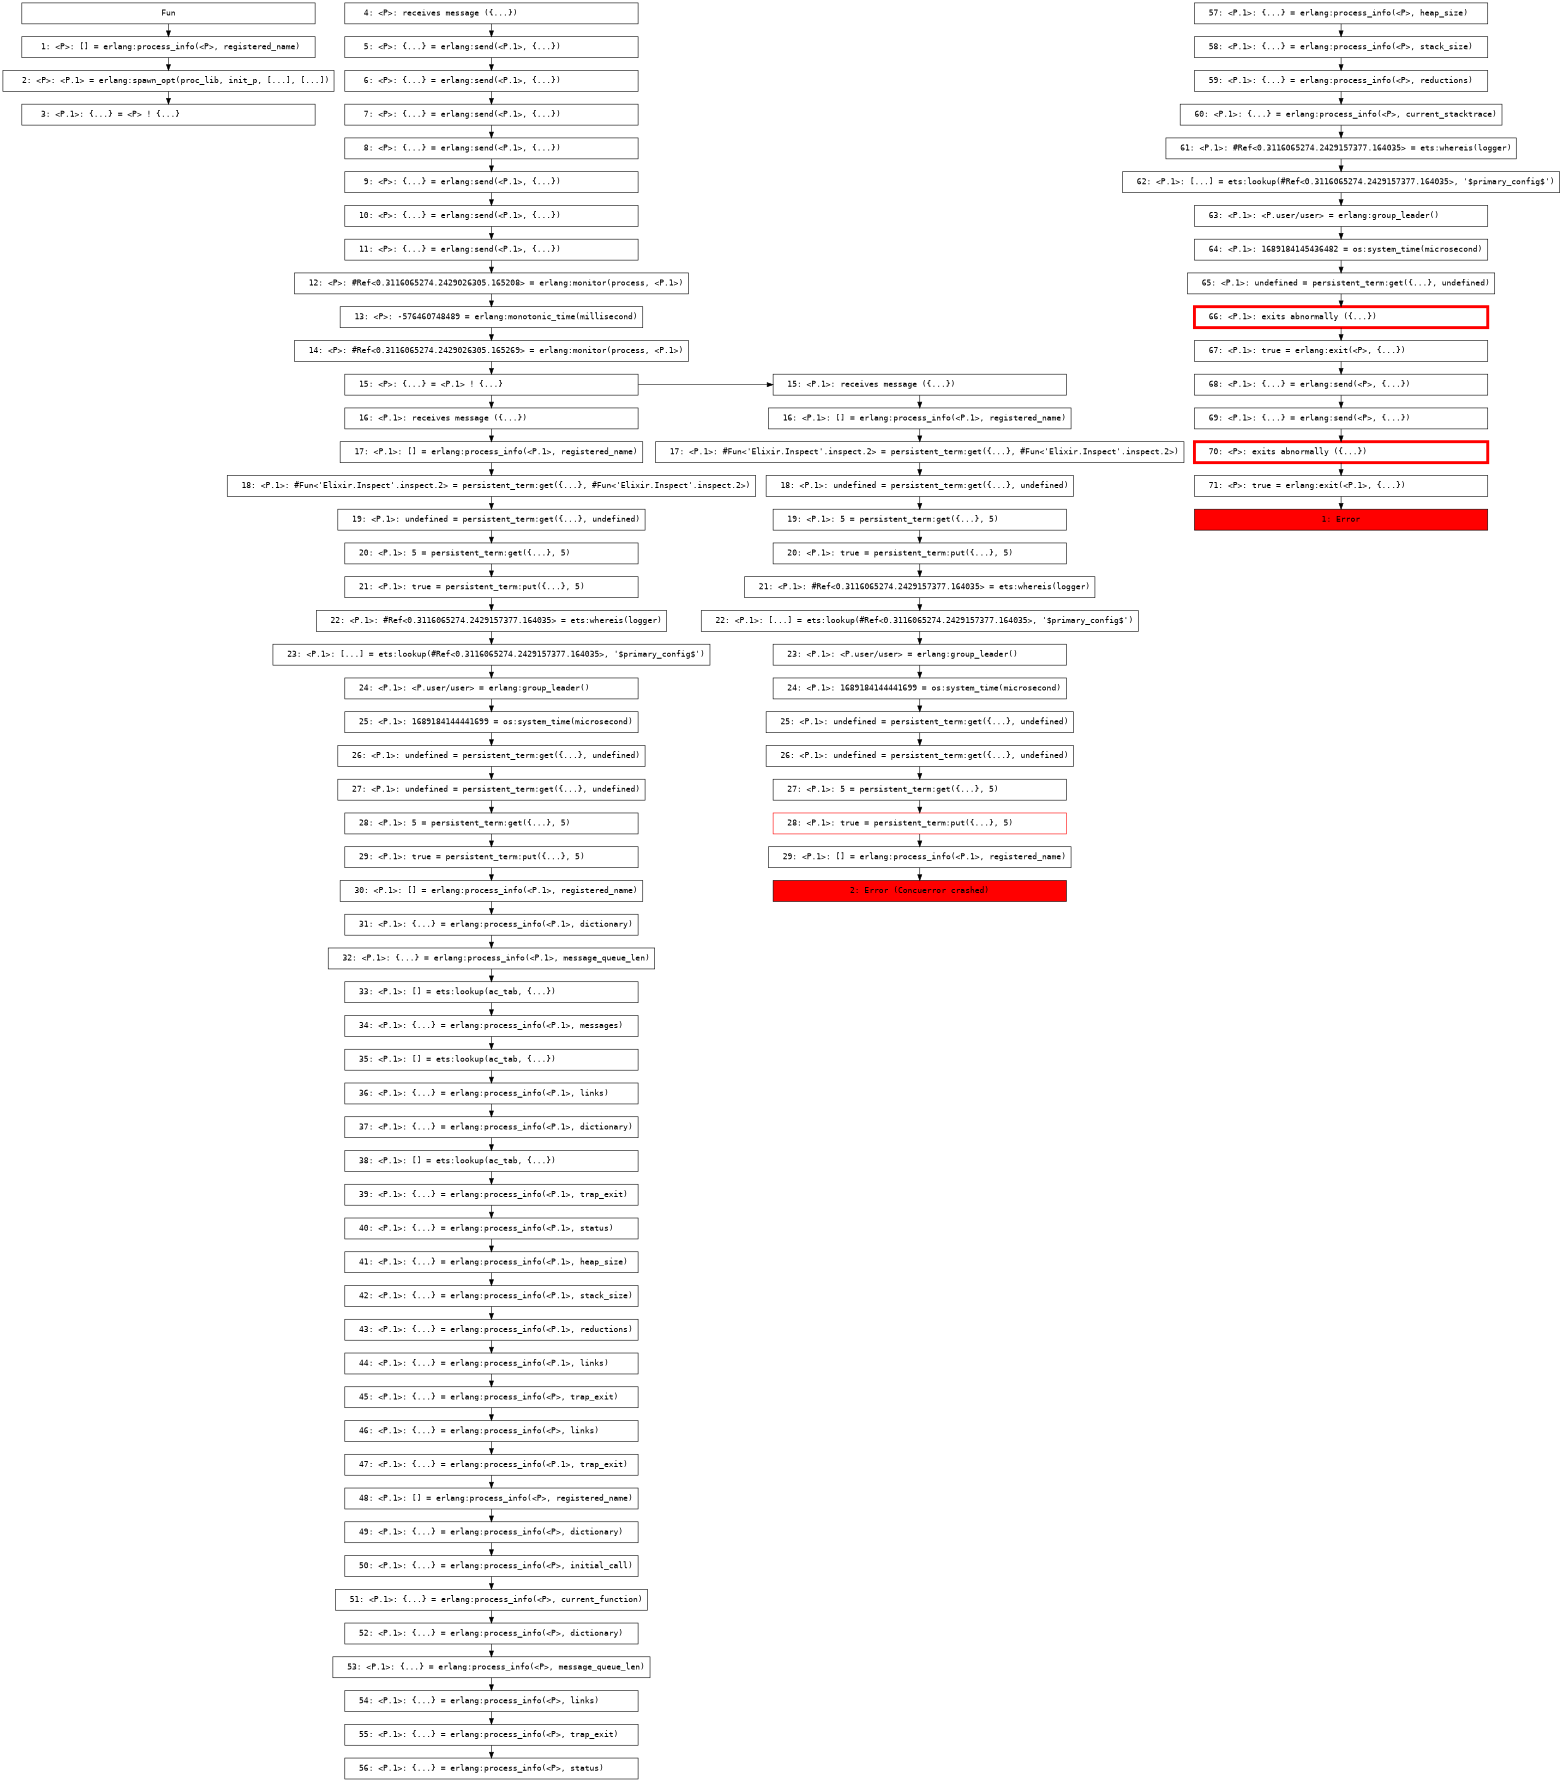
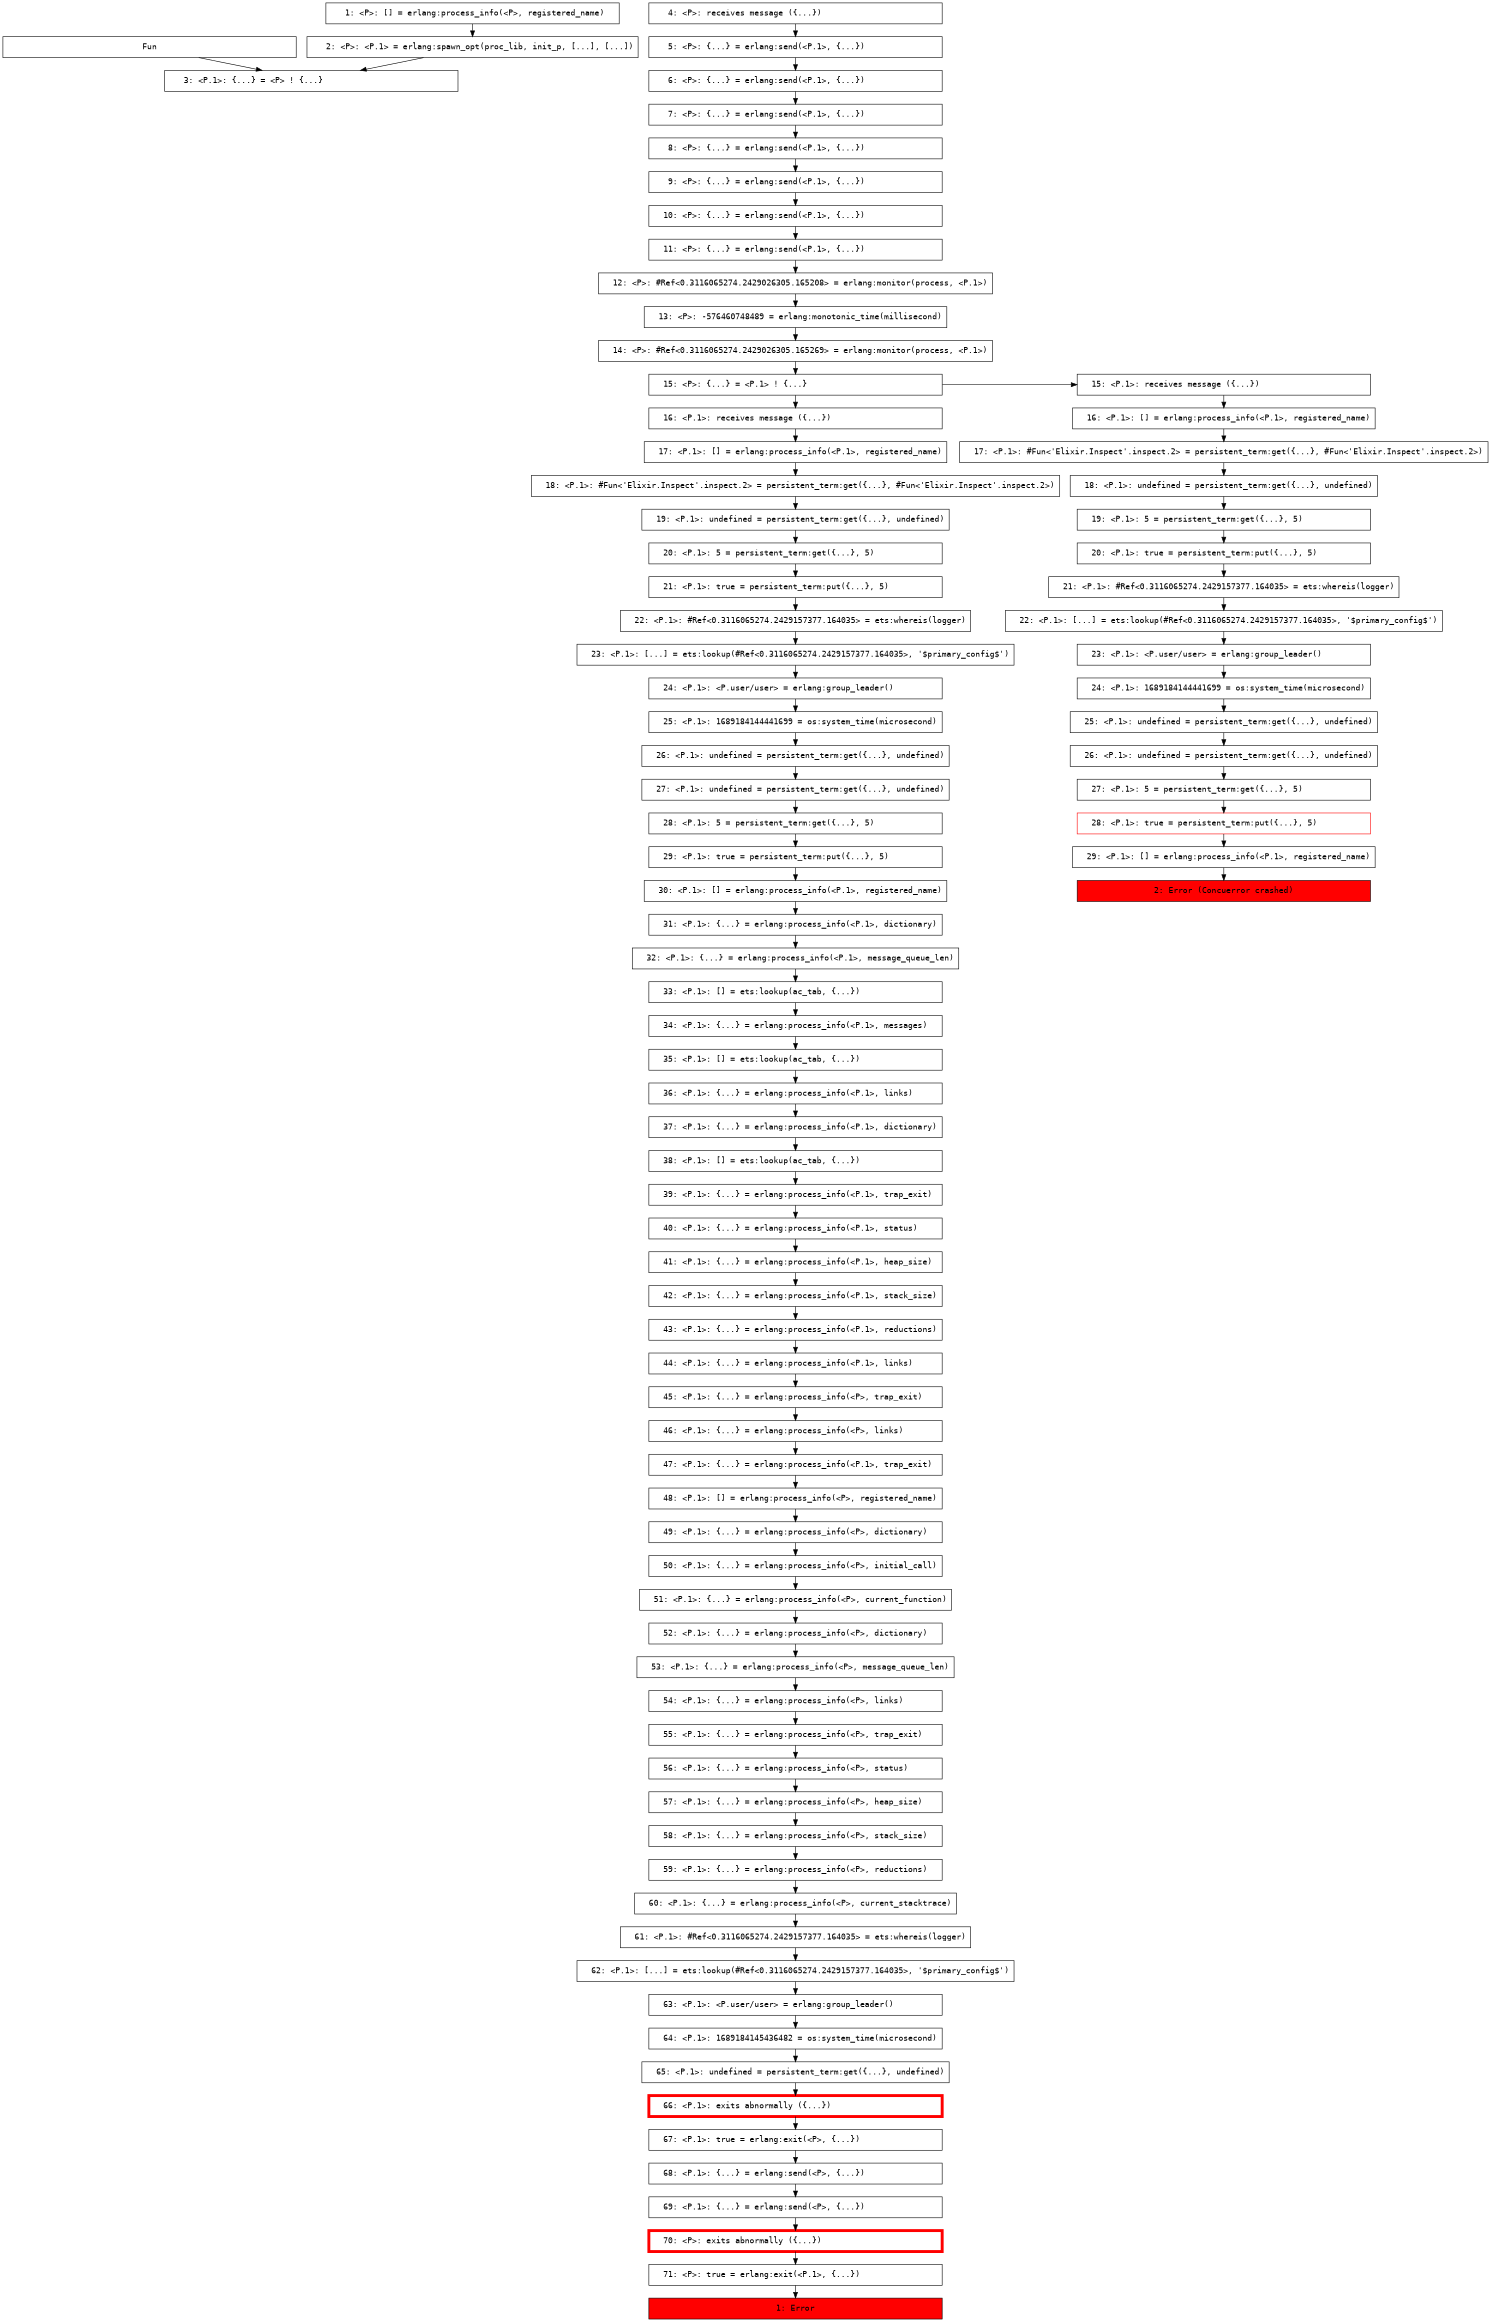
(168, 27) -> (228, 63)
none -> (796, 1782)
